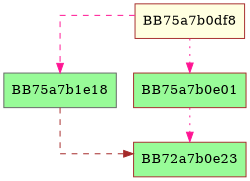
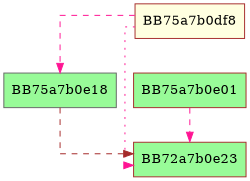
(190, 51) -> (125, 92)
(60, 90) -> (60, 90)
(190, 120) -> (190, 120)
